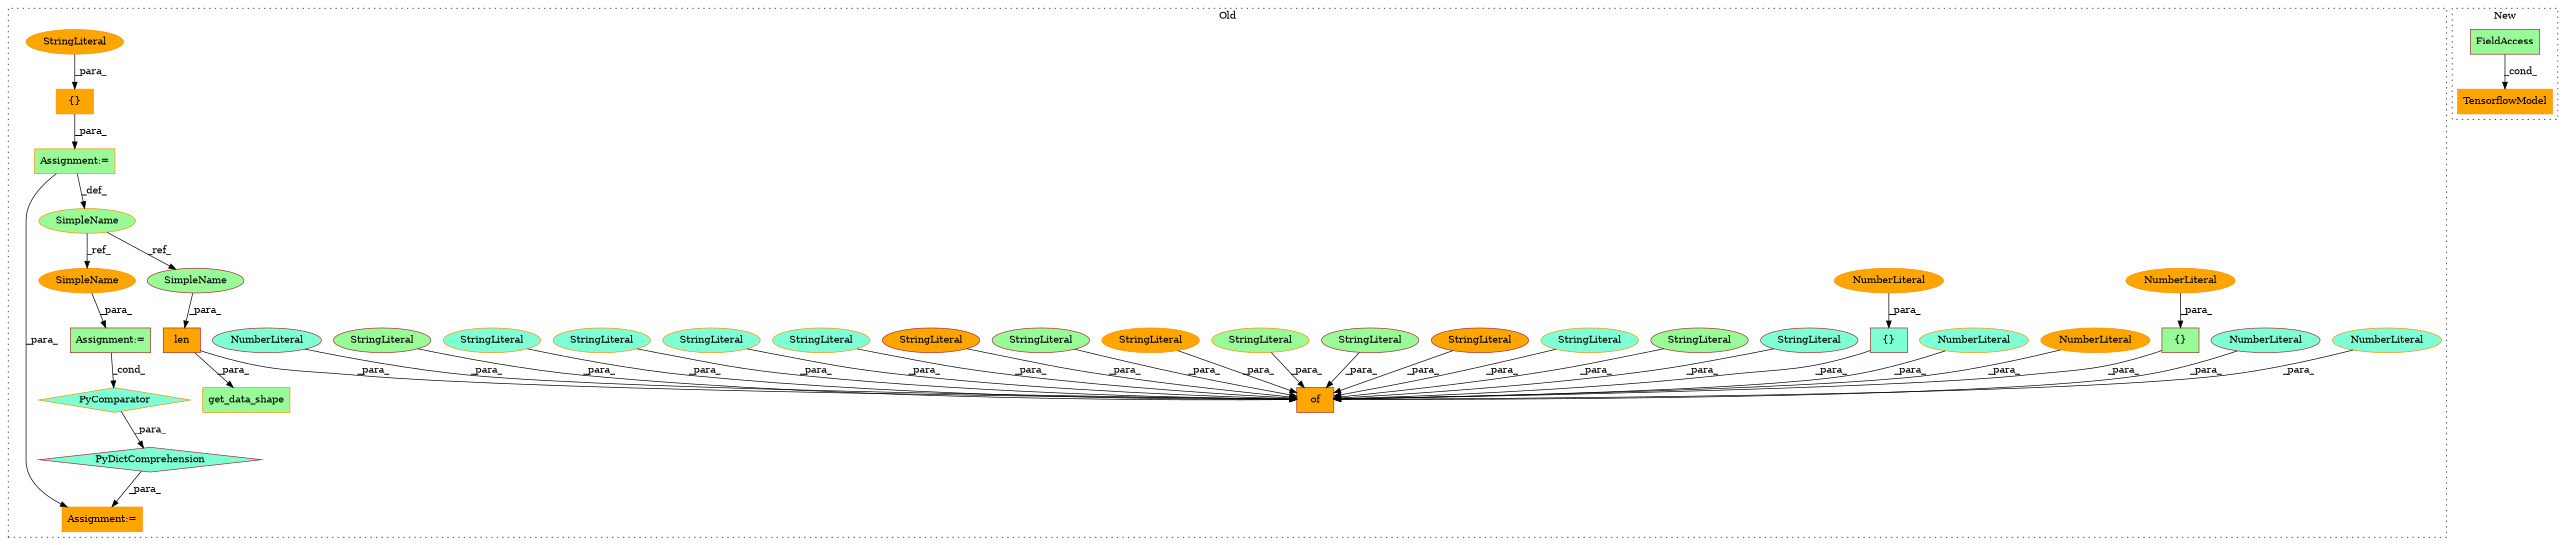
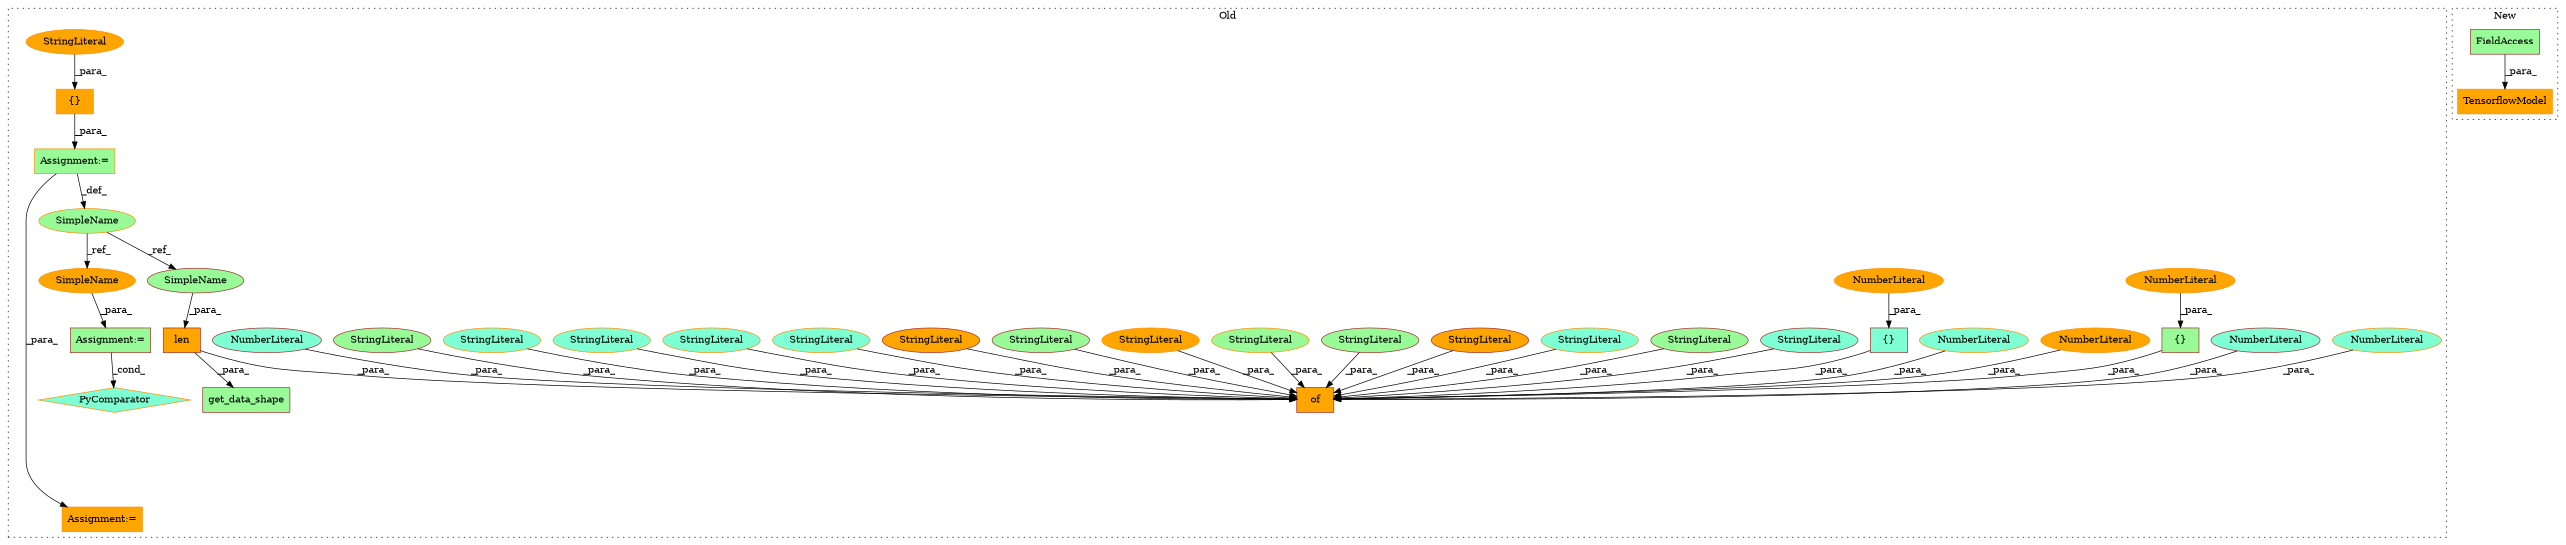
(2521, 72) -> (2521, 72)
(246, 400) -> (246, 400)
(150, 460) -> none
